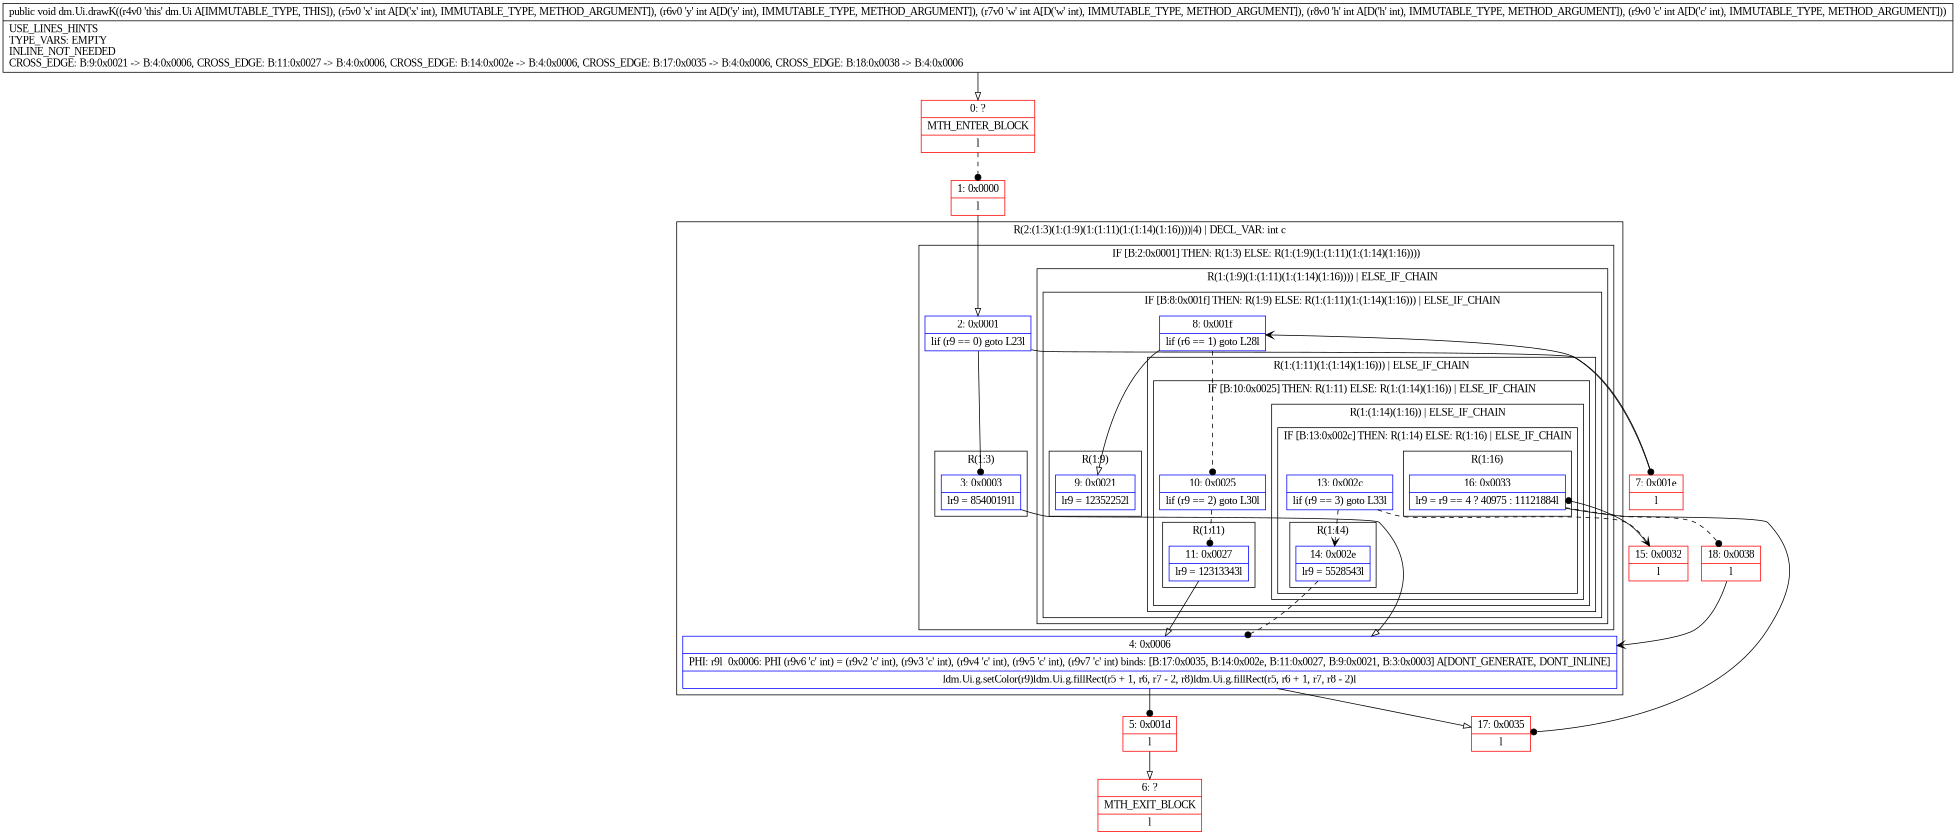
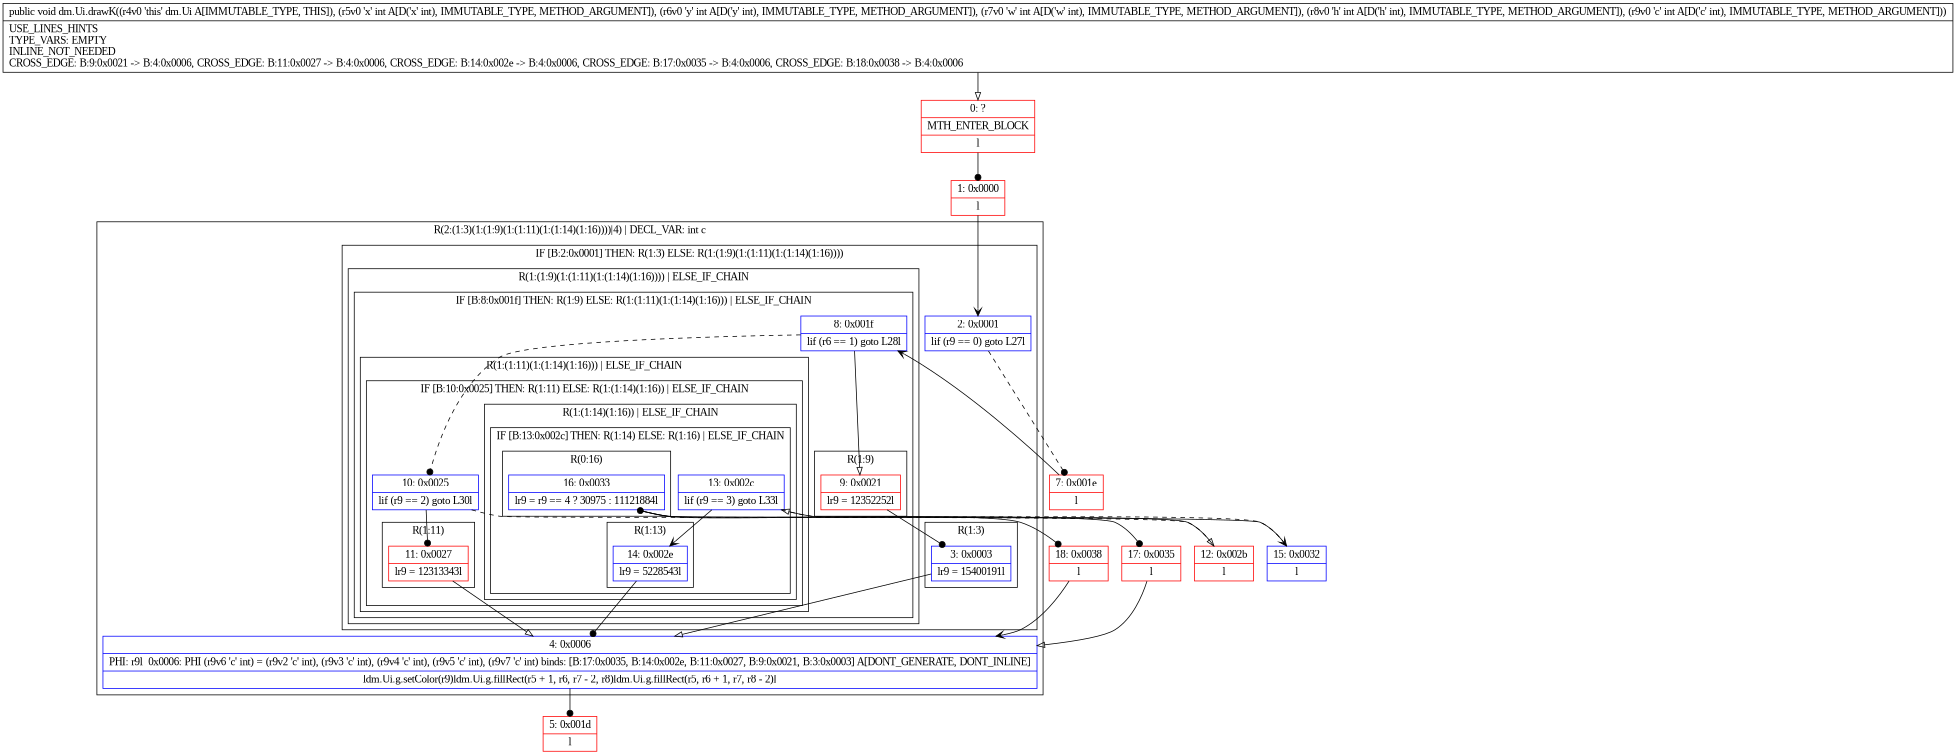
(978, 163) -> (978, 163)
(978, 262) -> (978, 262)
(978, 342) -> (978, 342)
(1372, 353) -> (1026, 410)
(979, 410) -> (908, 523)
(1487, 460) -> (587, 460)
(1095, 492) -> (861, 492)
(981, 501) -> (971, 572)
(1487, 501) -> (587, 501)
(1645, 517) -> (849, 517)
(1211, 527) -> (427, 527)
(1336, 527) -> (688, 530)
(1333, 531) -> (650, 531)
(1209, 564) -> (428, 564)
none -> (1224, 564)
(1658, 564) -> (1297, 564)
(1333, 572) -> (650, 572)
(1286, 610) -> (616, 606)
(1370, 707) -> (1109, 633)
(1150, 805) -> none
